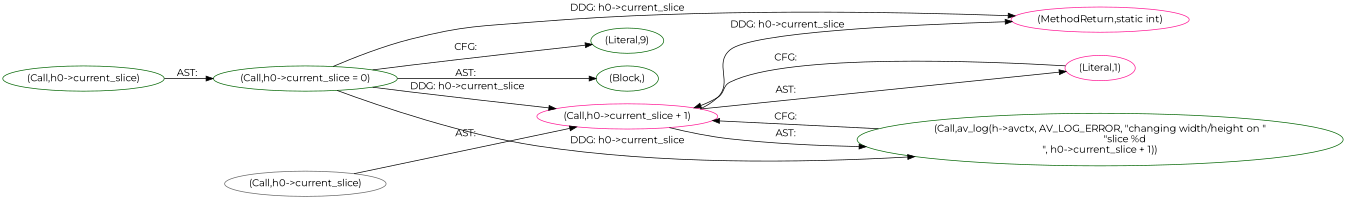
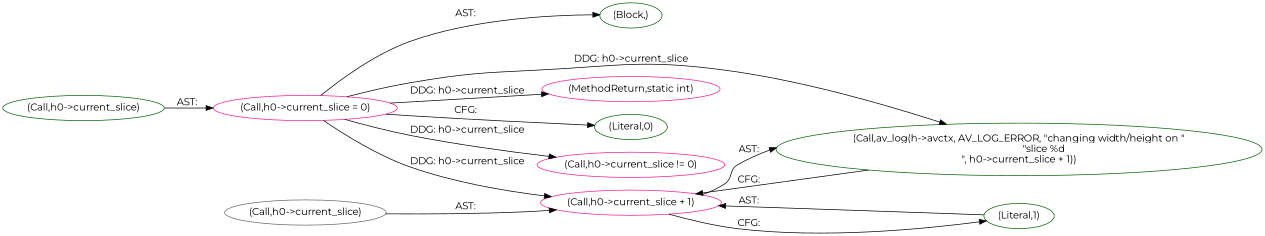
(830, 31) -> none
(627, 41) -> (631, 127)
(787, 58) -> (750, 201)
(1100, 68) -> (1019, 216)
(305, 79) -> (305, 108)
(787, 90) -> (750, 223)
none -> (631, 165)
